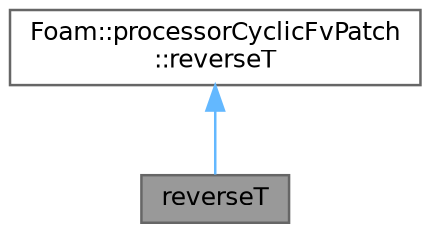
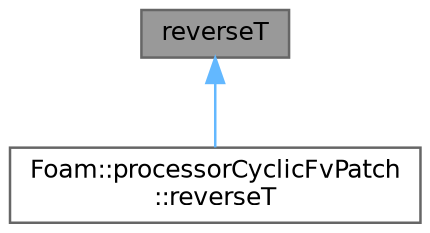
(215, 143) -> (215, 115)
